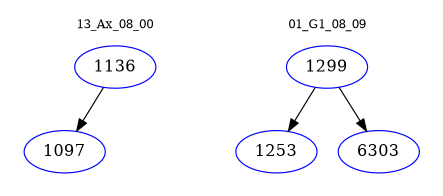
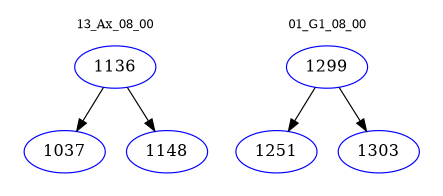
(328, 25) -> (328, 25)
(65, 152) -> (65, 152)
none -> (167, 152)
(276, 152) -> (276, 152)
(379, 152) -> (379, 152)
